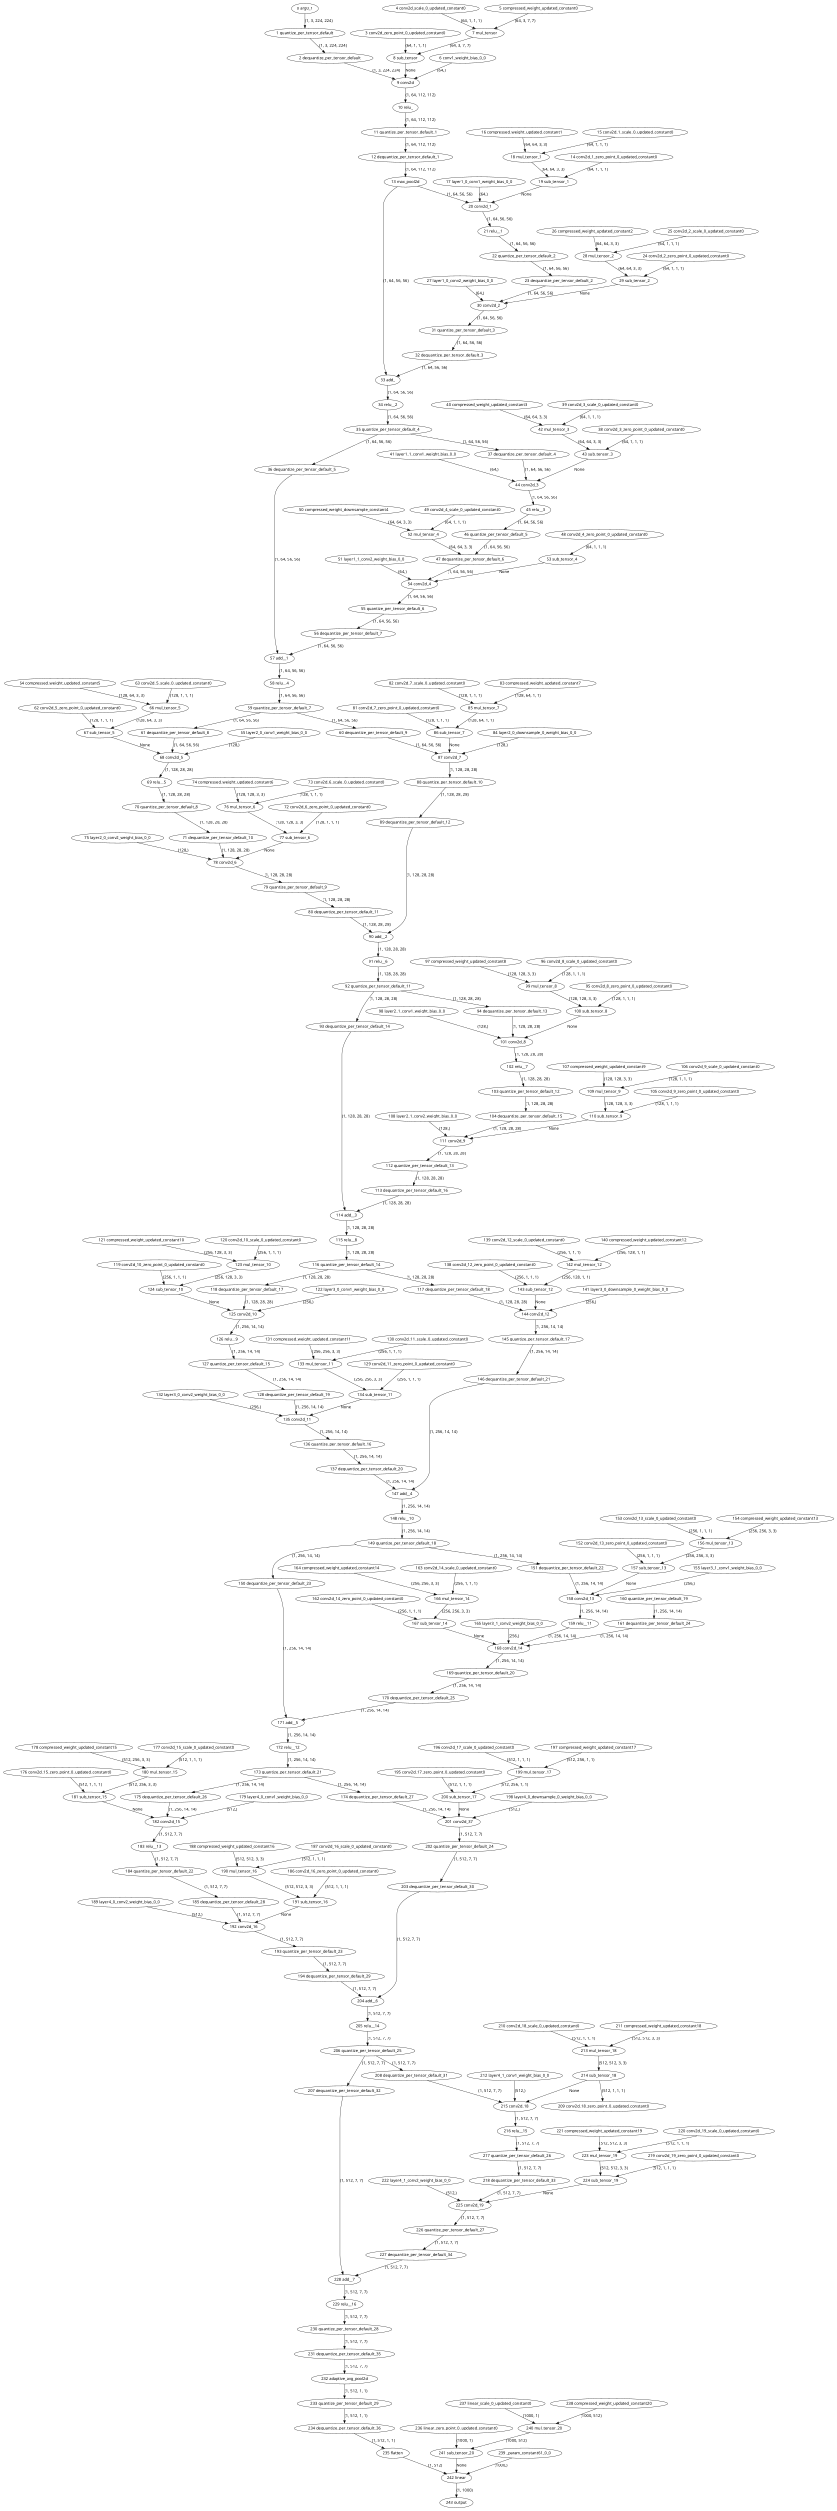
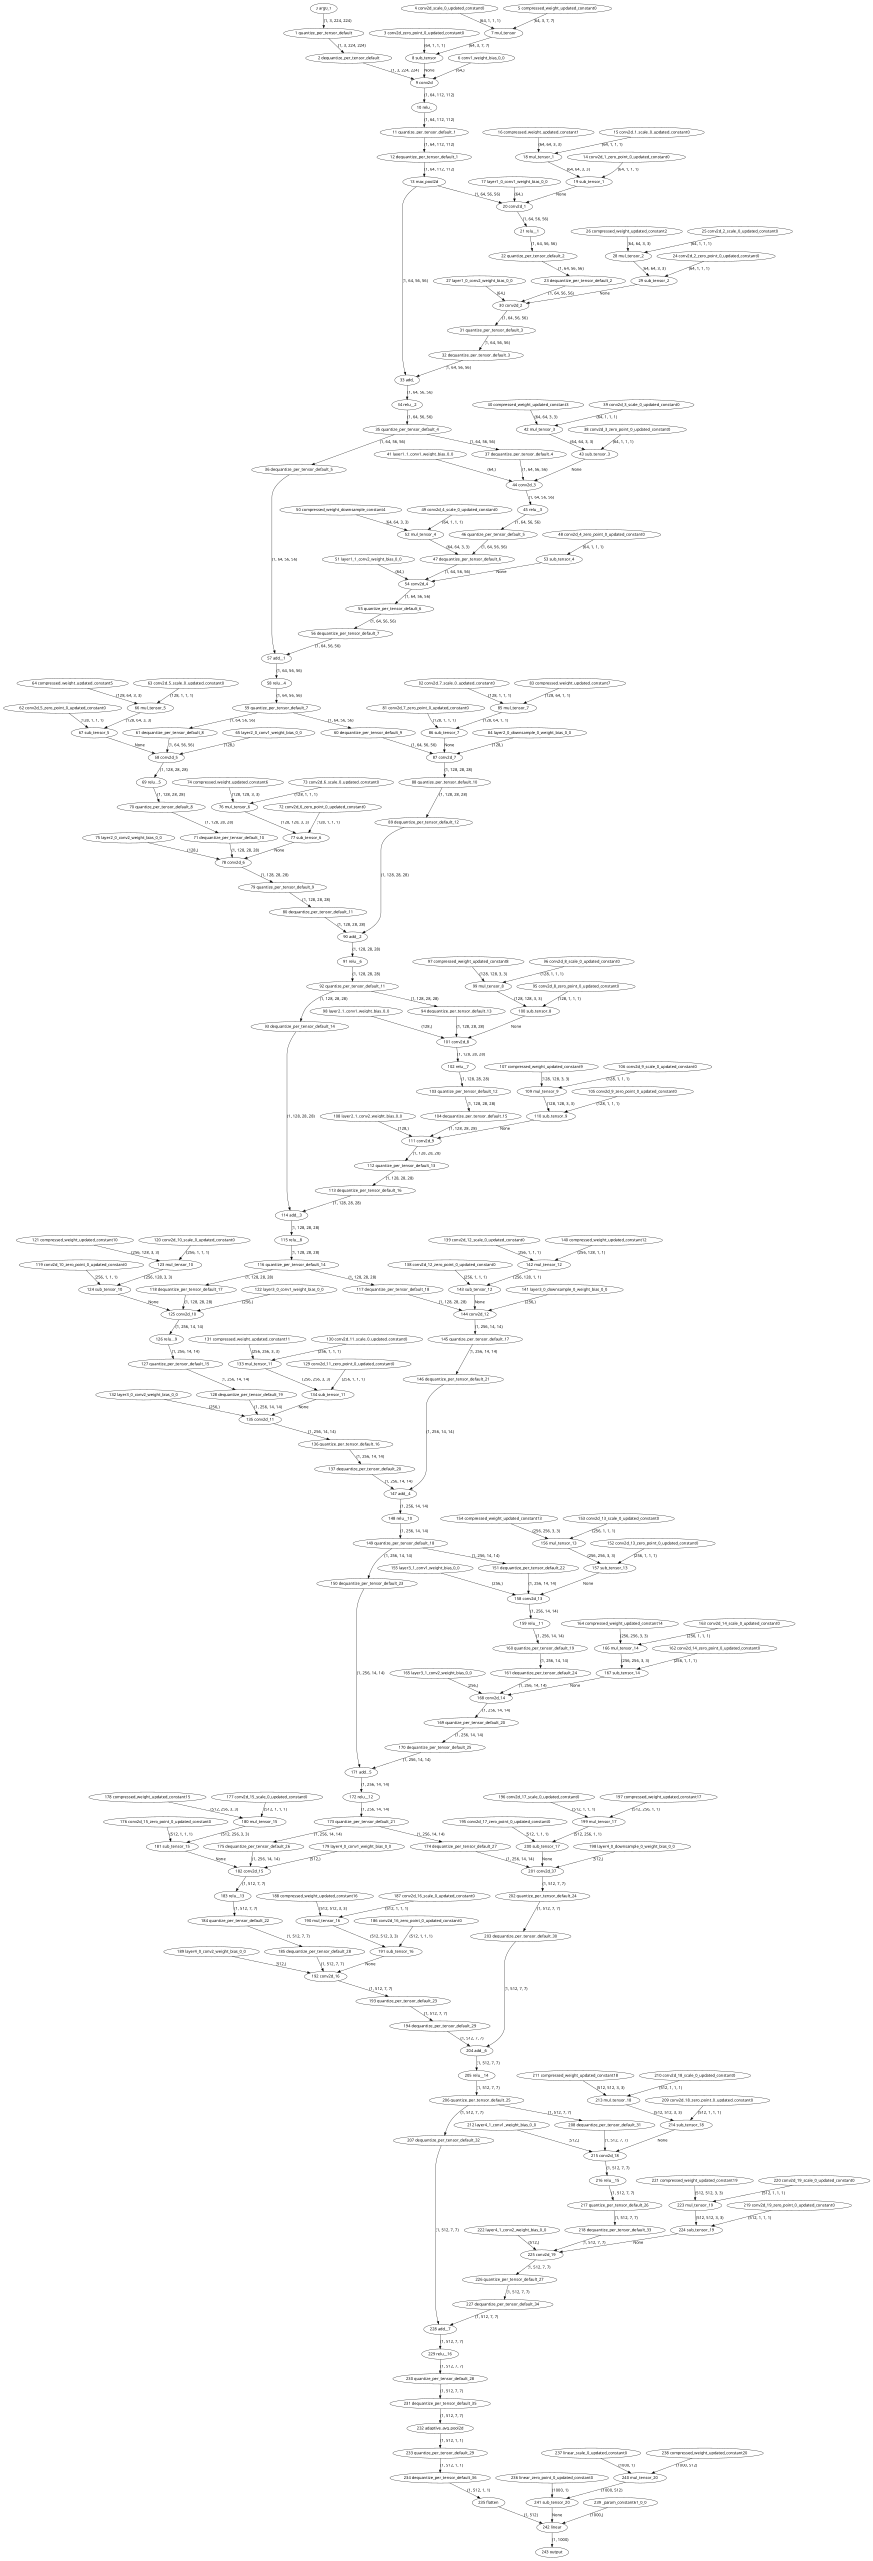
(546, 1636) -> (535, 1635)
(601, 2090) -> (698, 2112)
